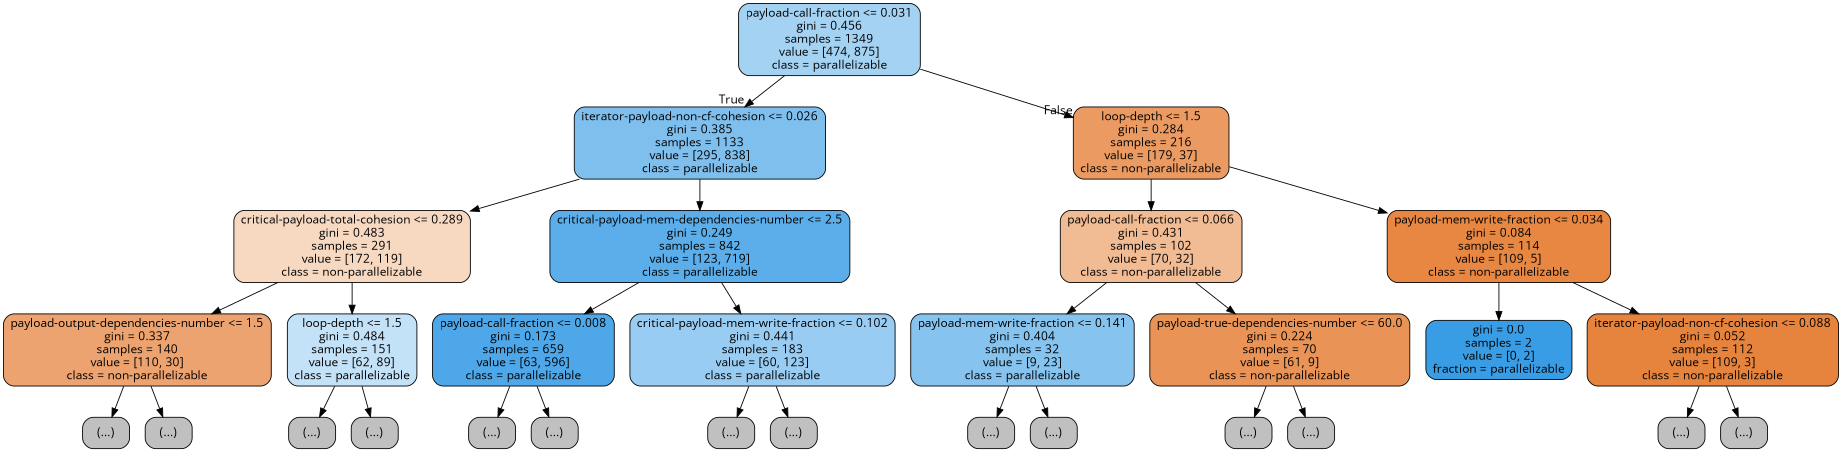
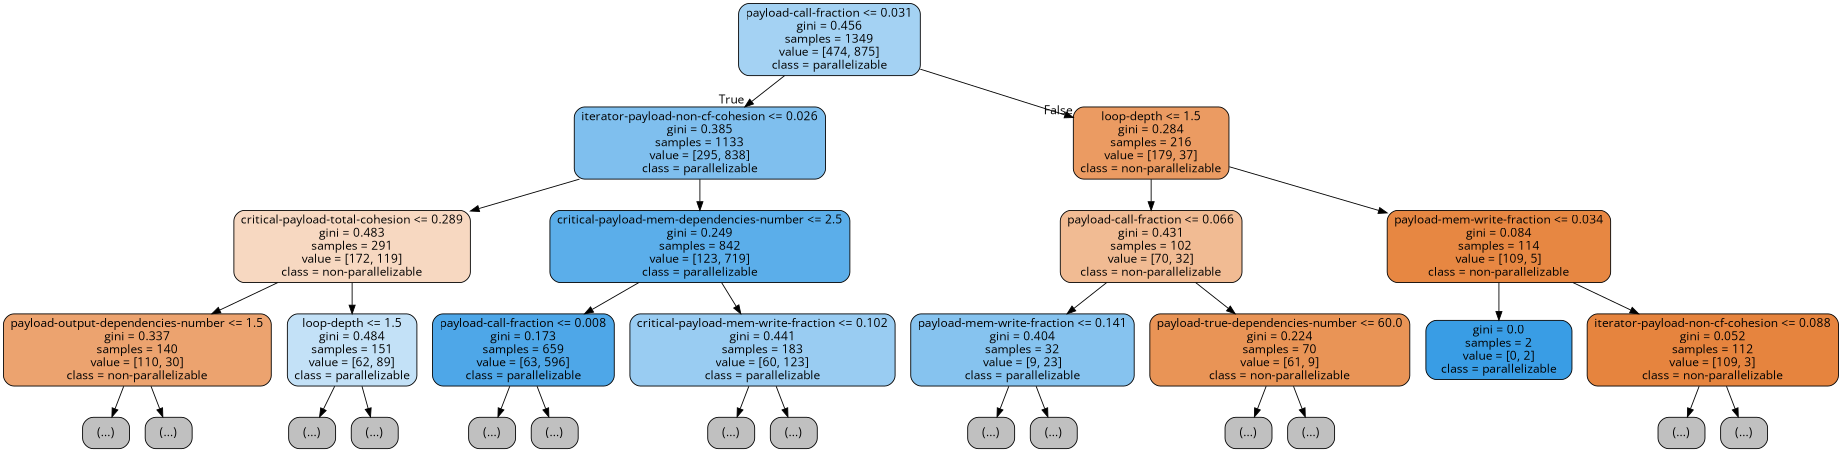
(1499, 350) -> (1499, 350)
